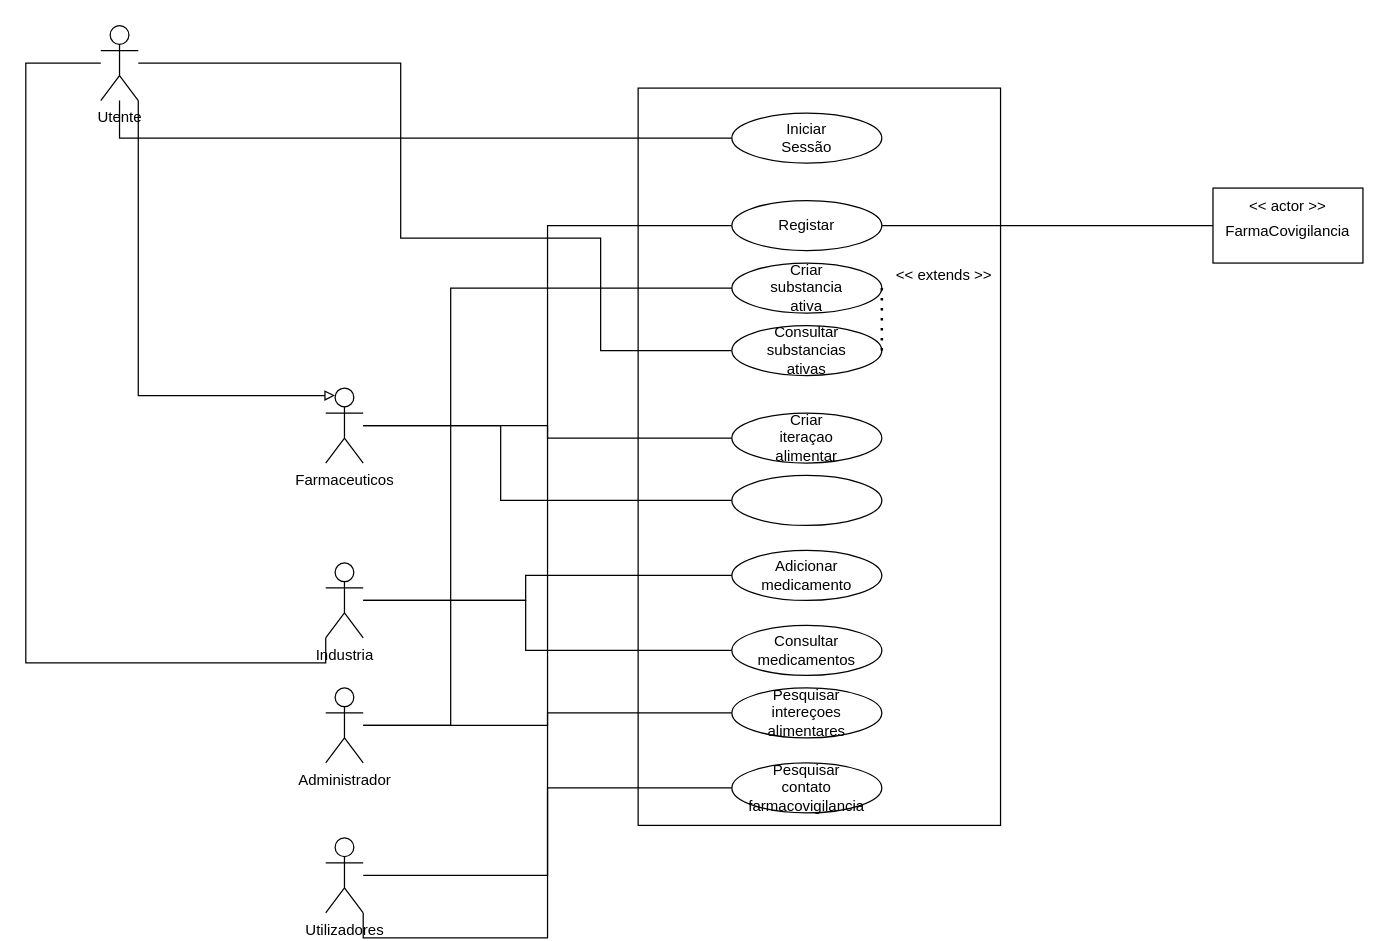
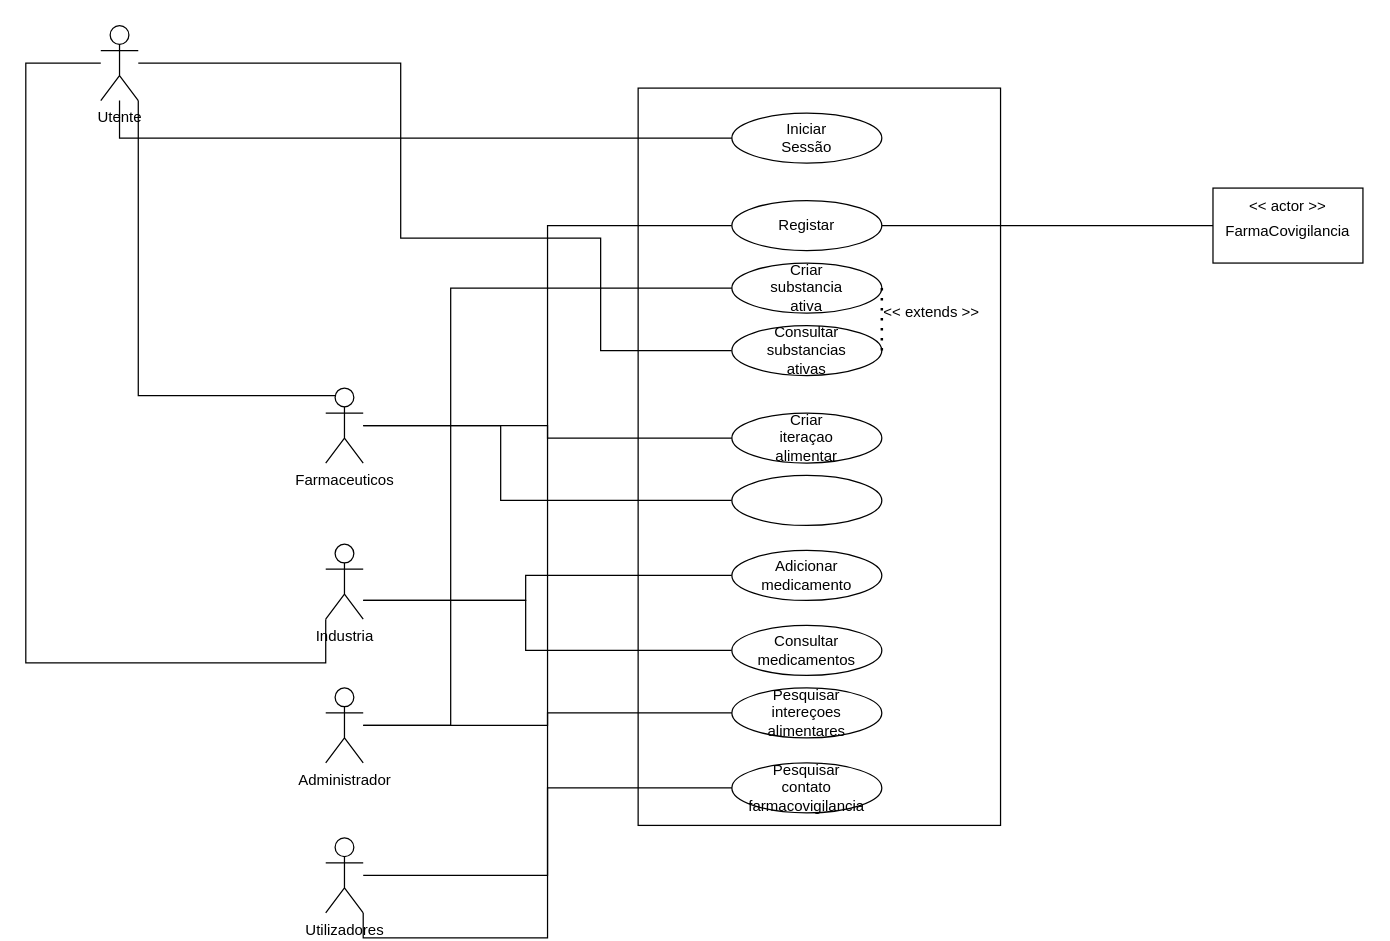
(944, 276) -> (932, 313)
(323, 396) -> (328, 396)
(344, 601) -> (344, 582)
